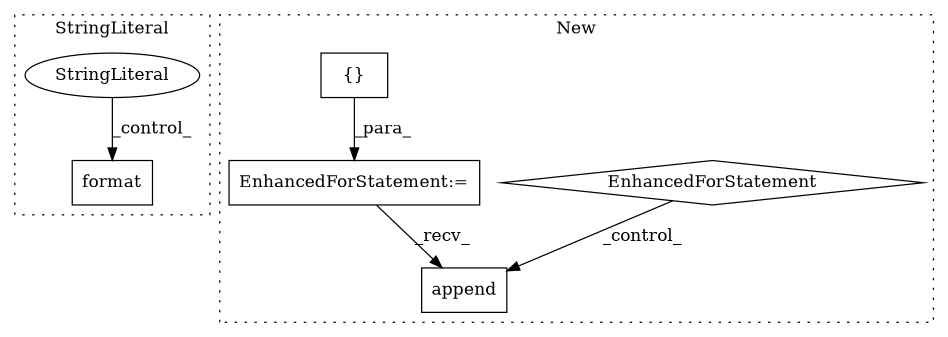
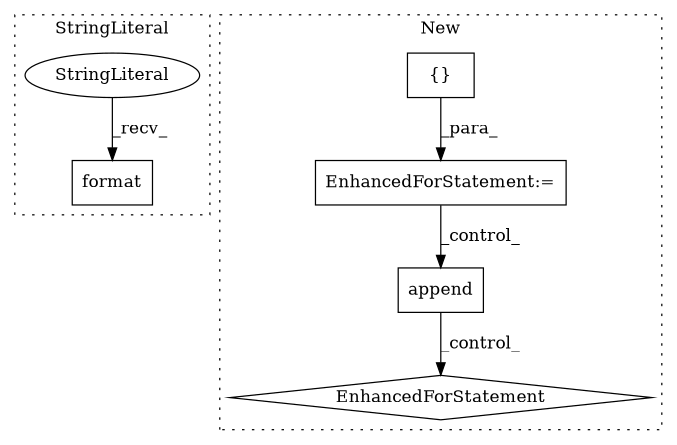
(152, 129) -> (140, 129)
(596, 233) -> (441, 338)
(443, 236) -> (480, 236)
